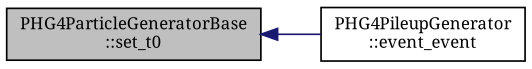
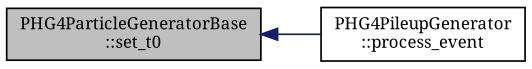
(423, 34) -> (423, 34)
